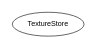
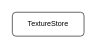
(48, 24) -> (48, 24)
